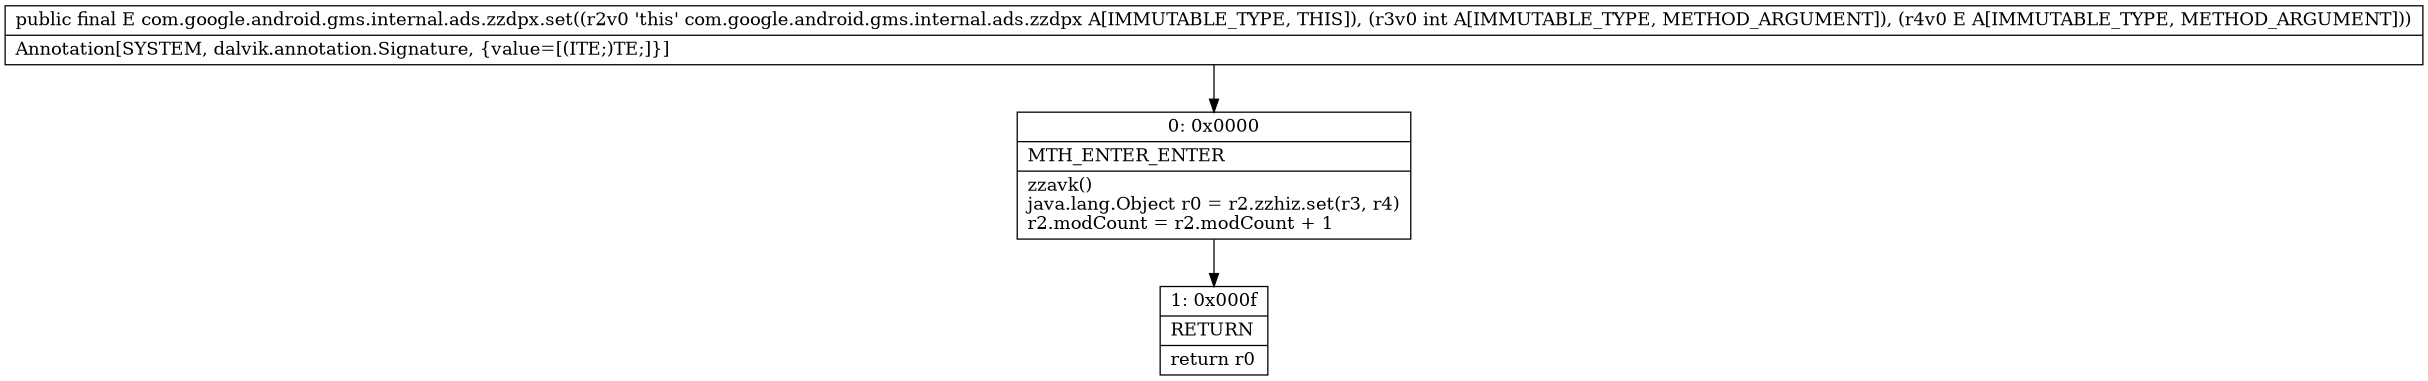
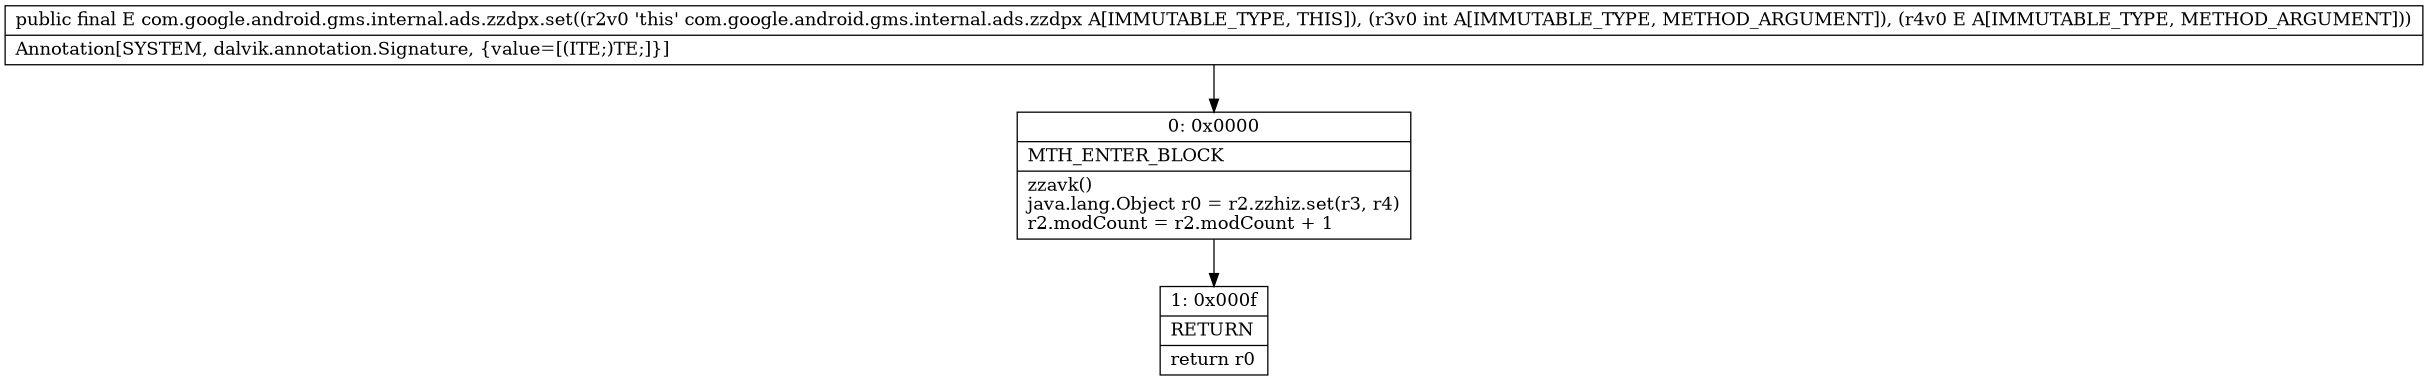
(1126, 156) -> (1126, 156)
